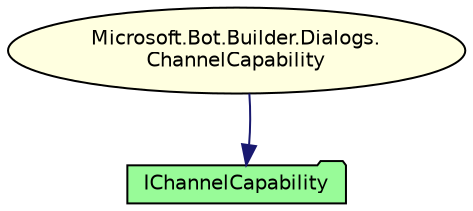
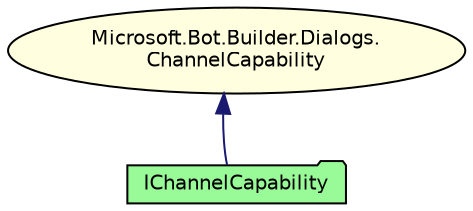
(250, 119) -> (224, 140)
